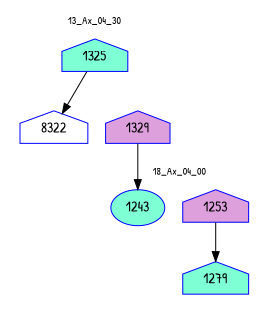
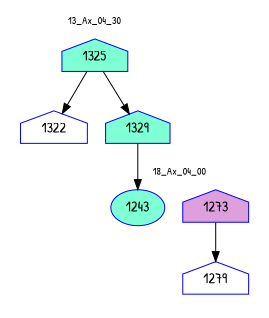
none -> (114, 89)
(54, 129) -> (54, 129)
(138, 129) -> (138, 129)
(216, 208) -> (216, 208)
(216, 280) -> (216, 280)
